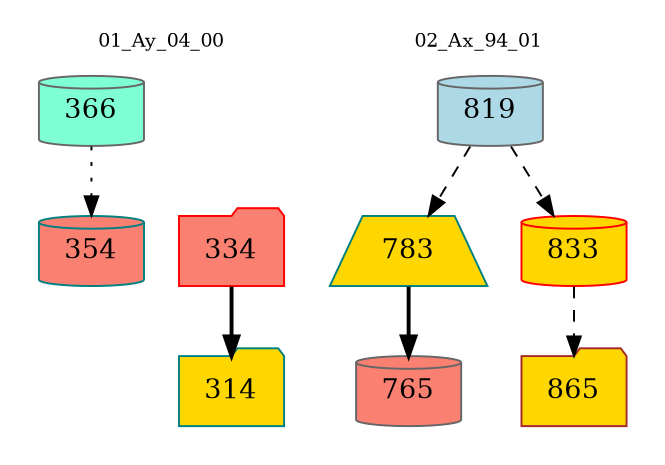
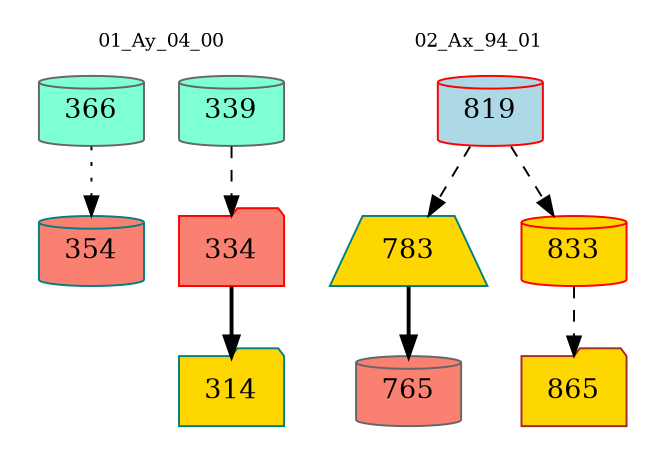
none -> (232, 111)
(490, 111) -> (490, 111)
